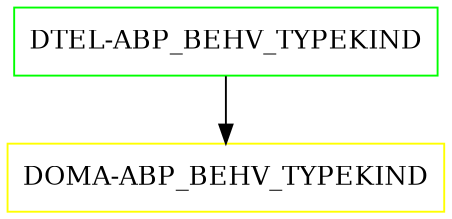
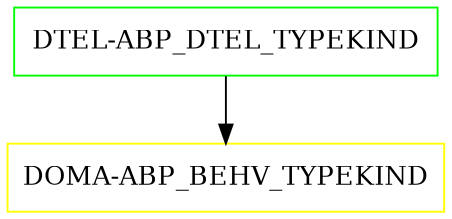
(226, 42) -> (226, 42)
